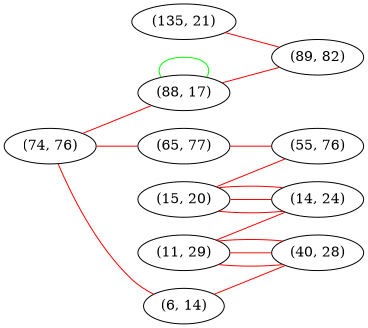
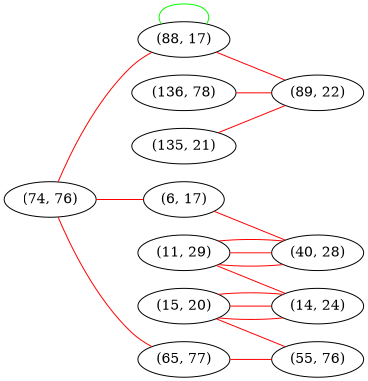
(318, 57) -> (318, 93)
none -> (184, 93)
(184, 306) -> (184, 199)
